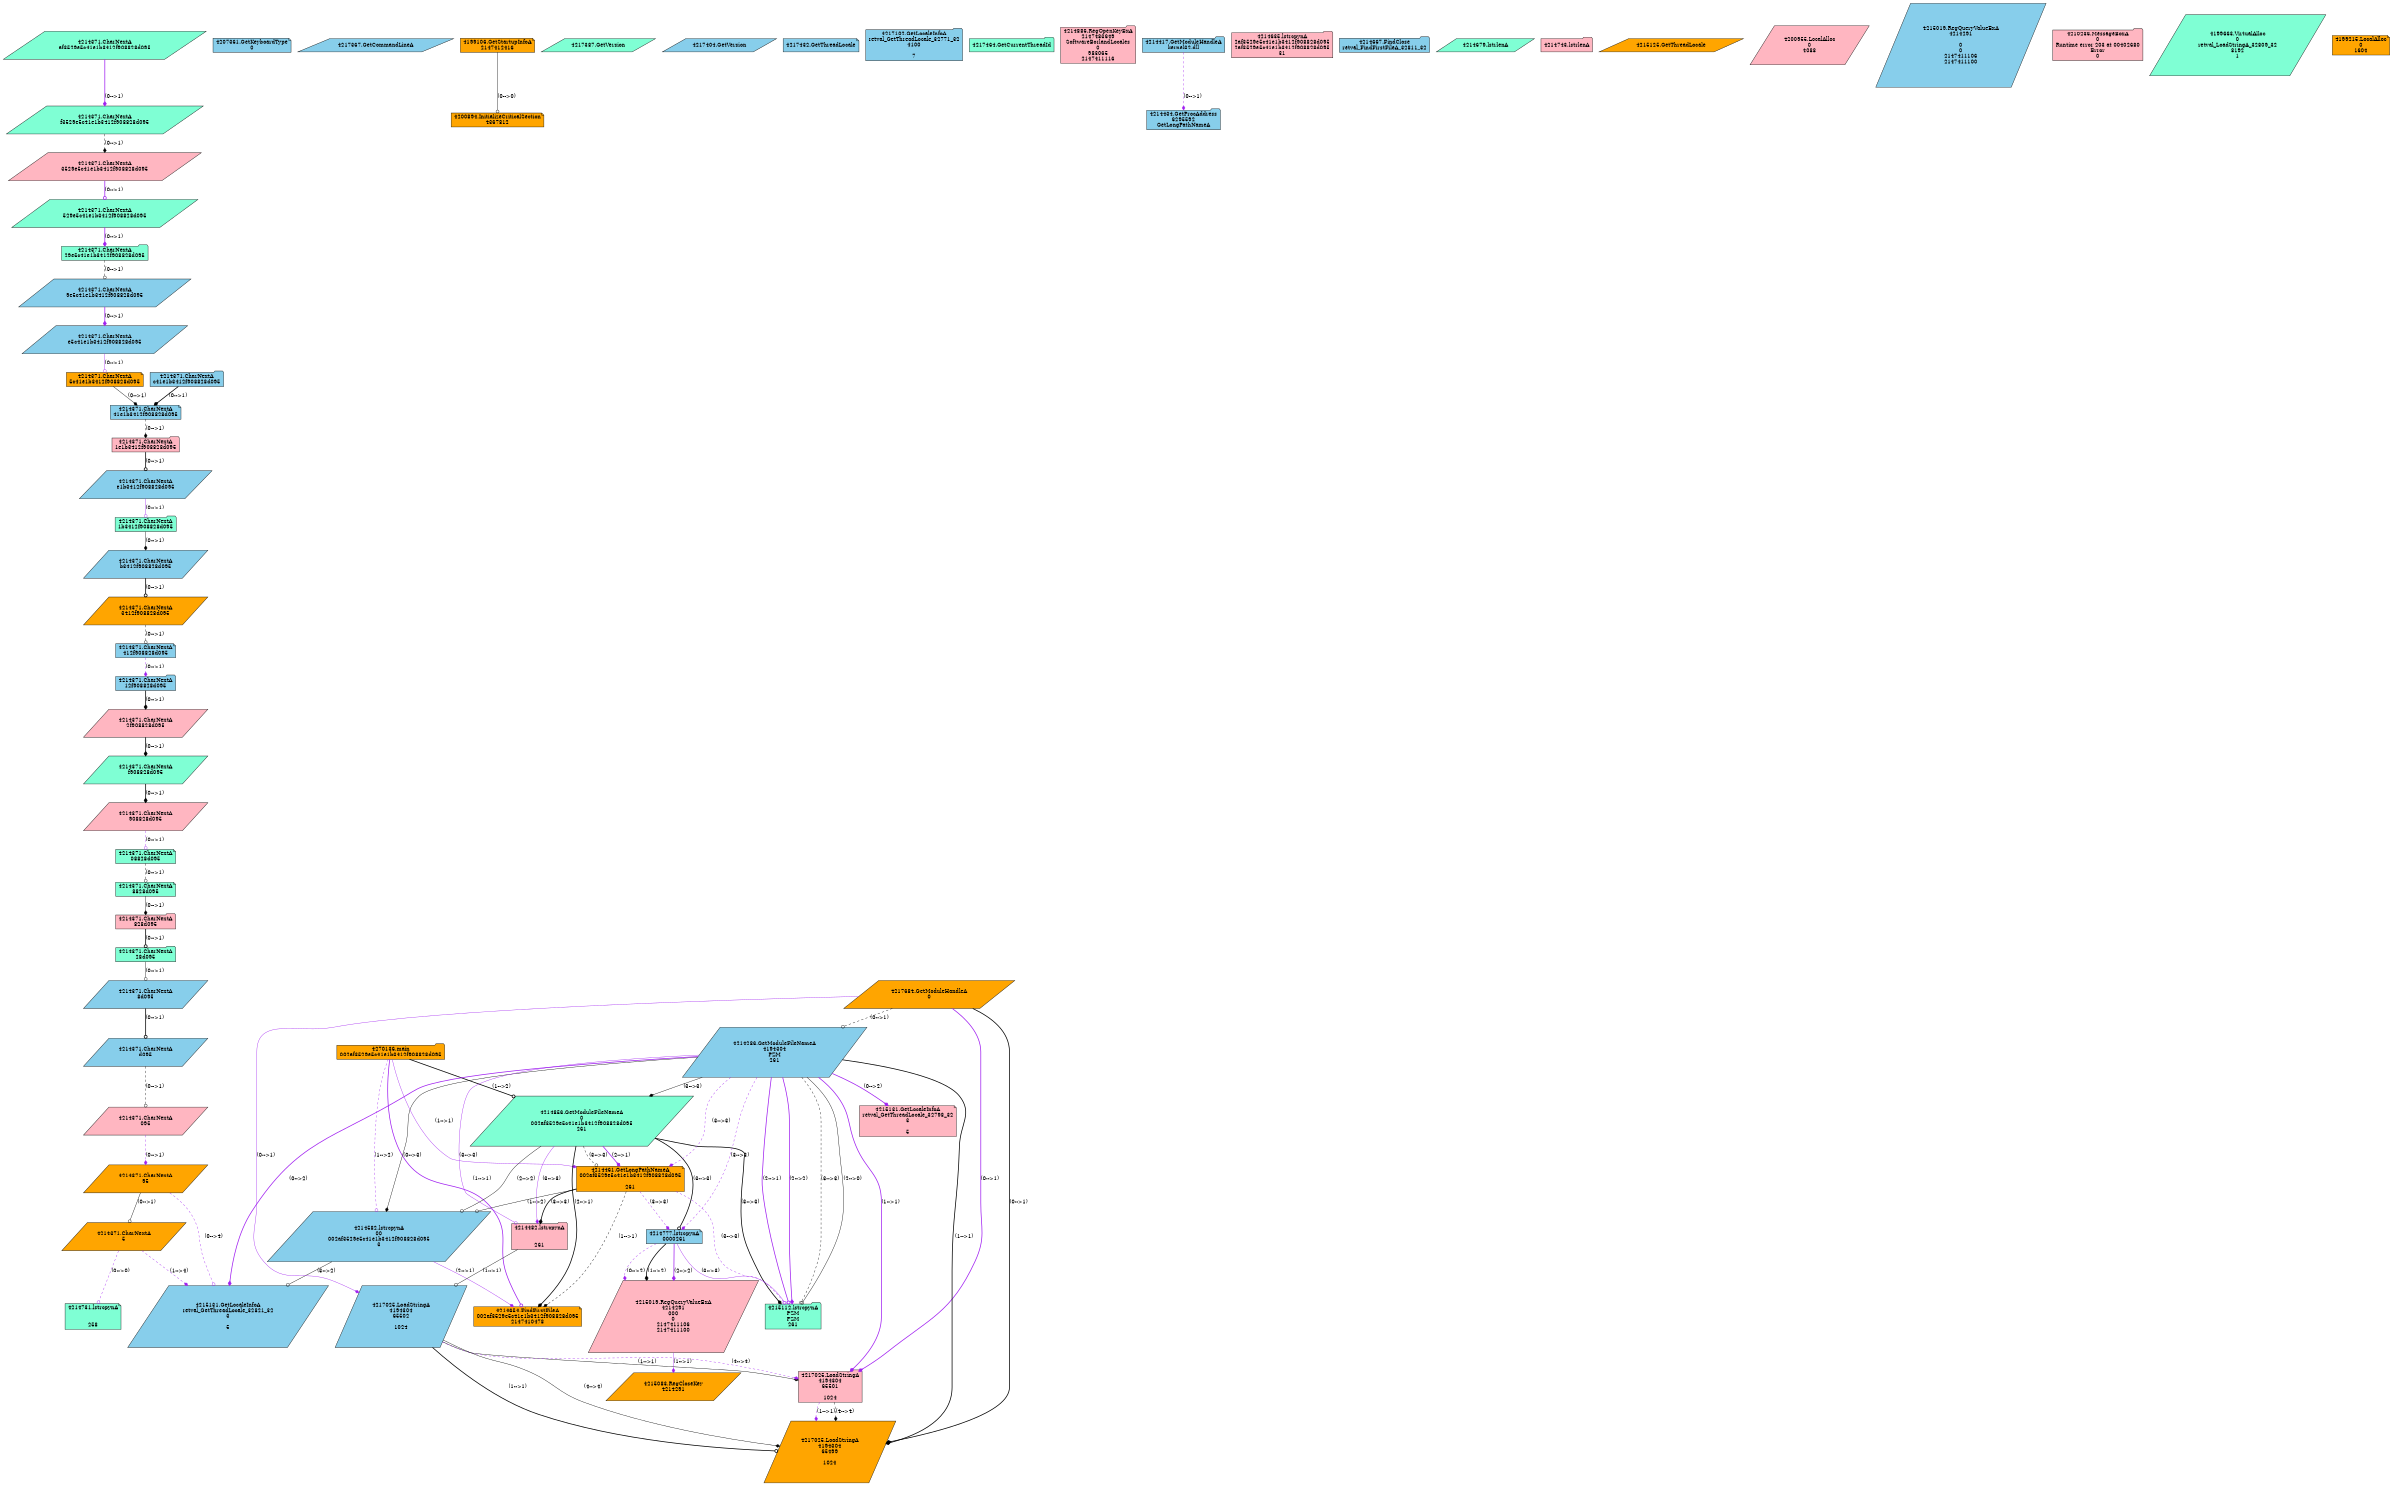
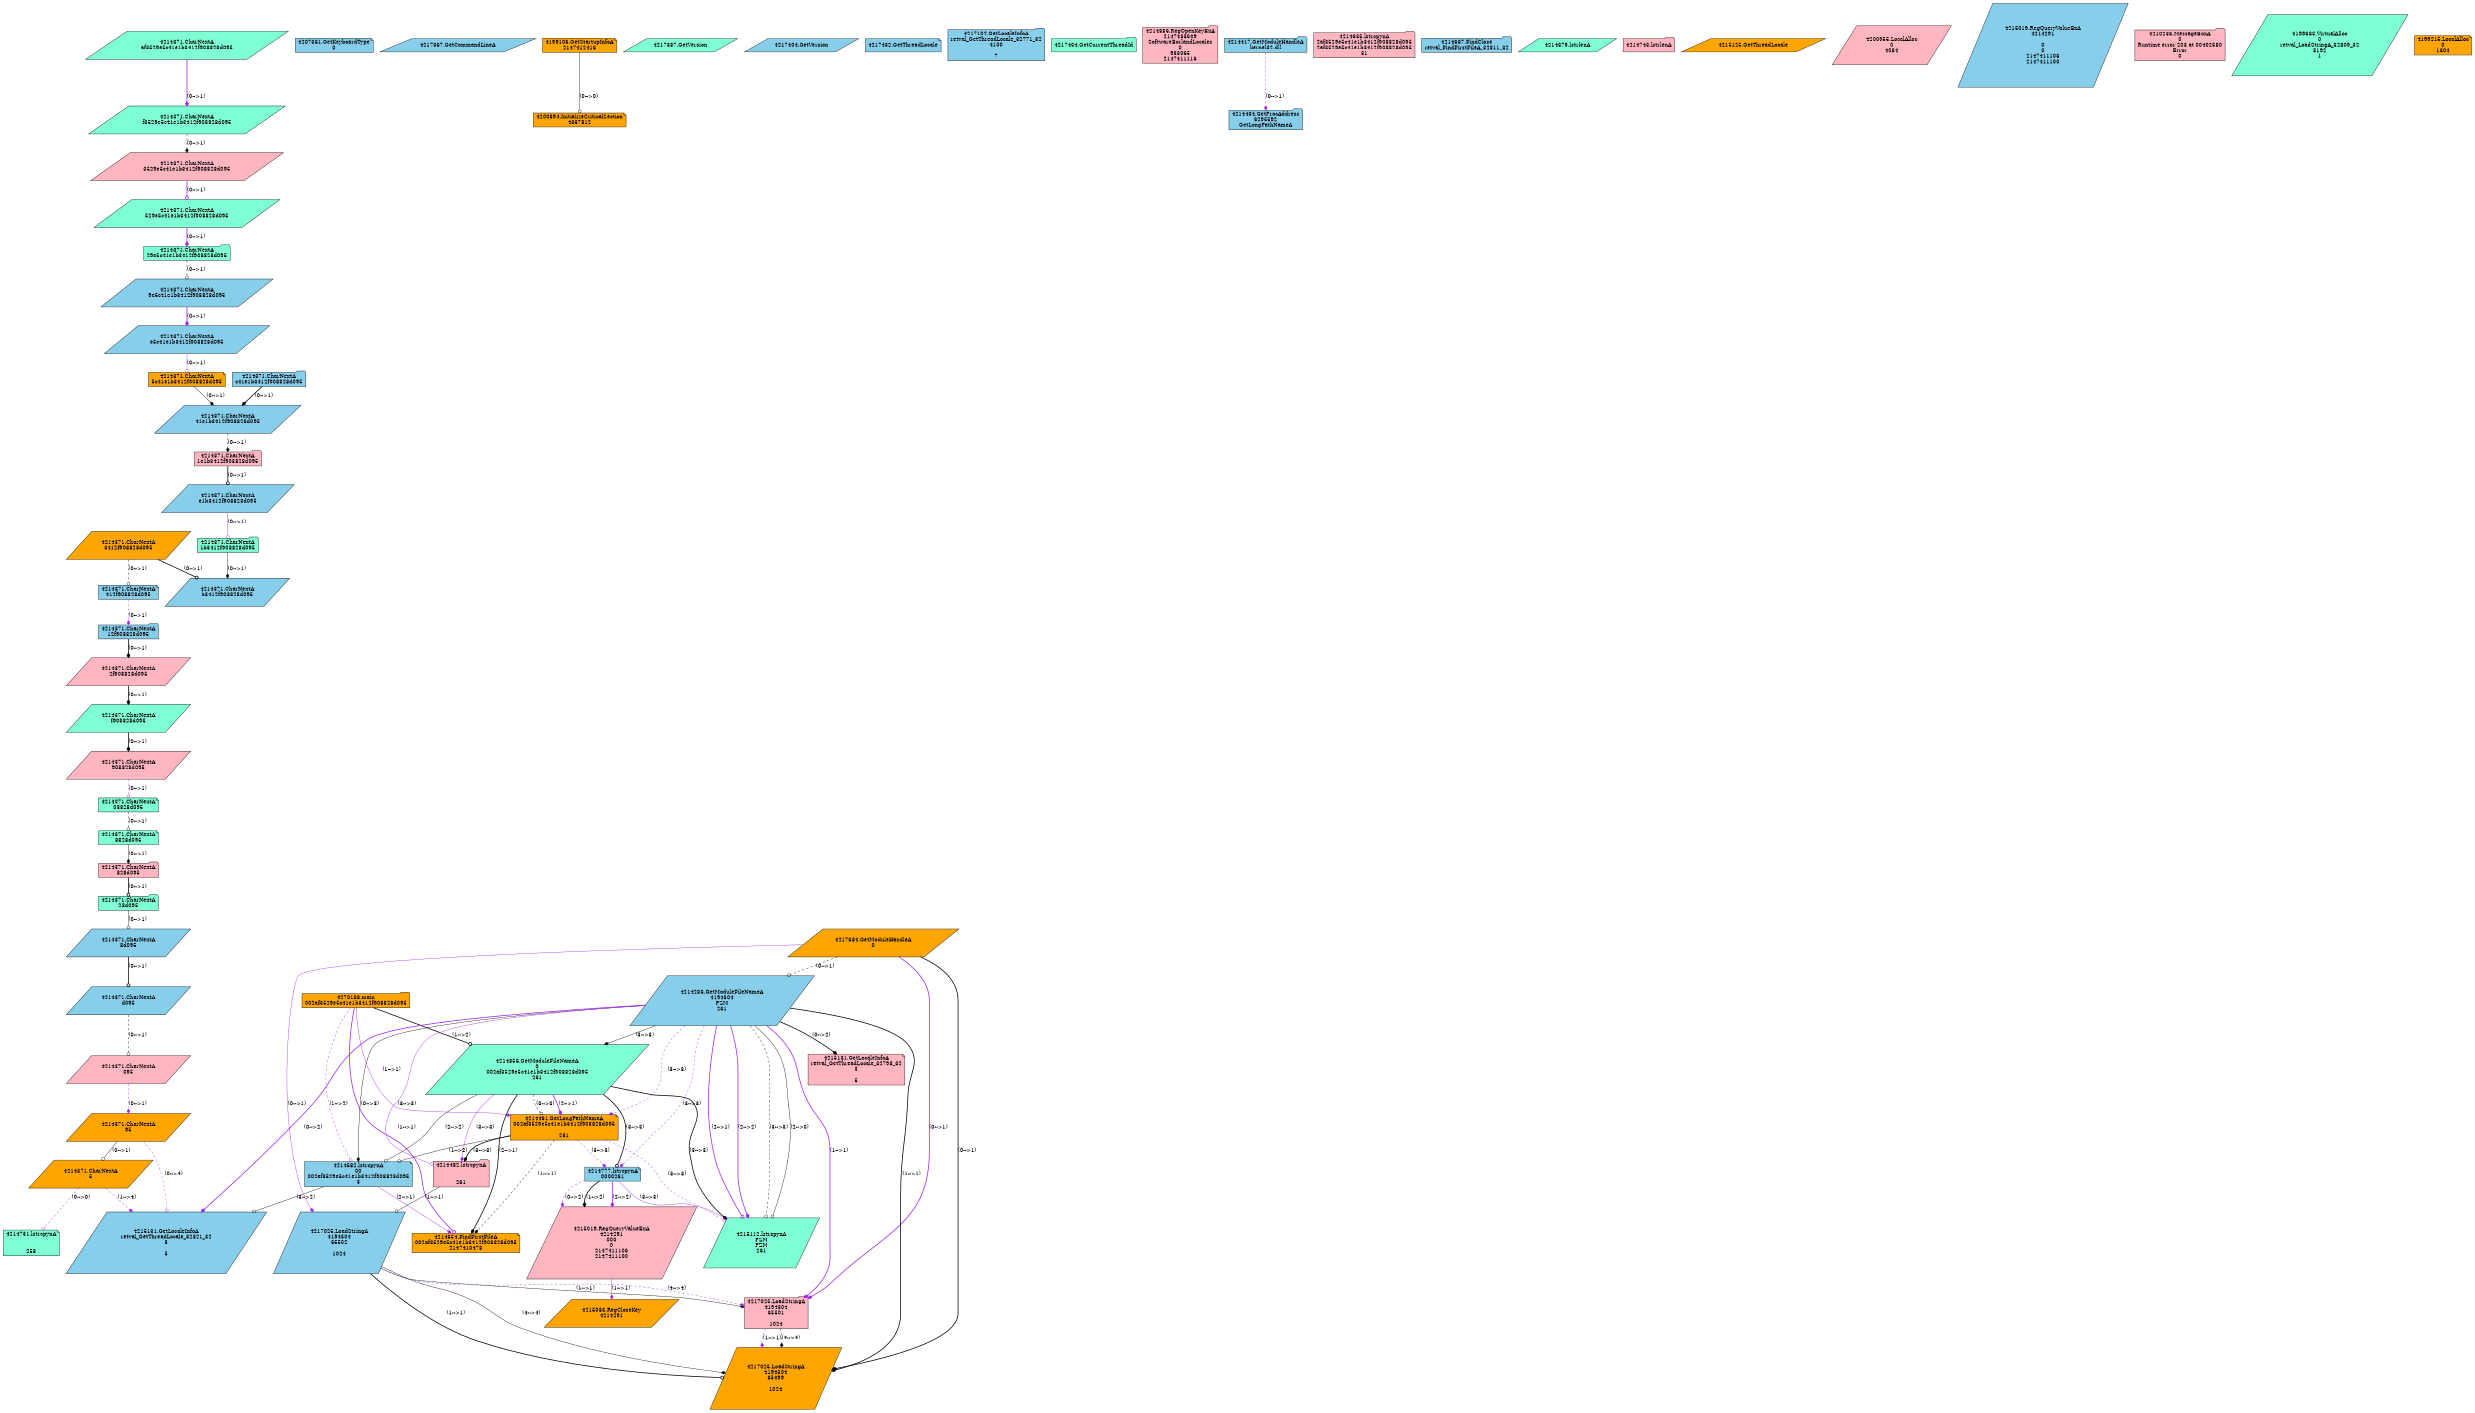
(1810, 45) -> (1892, 45)
(146, 412) -> (228, 419)
(146, 586) -> (177, 568)
(859, 1087) -> (807, 1035)
(379, 1237) -> (358, 1174)
(793, 1317) -> (762, 1243)
